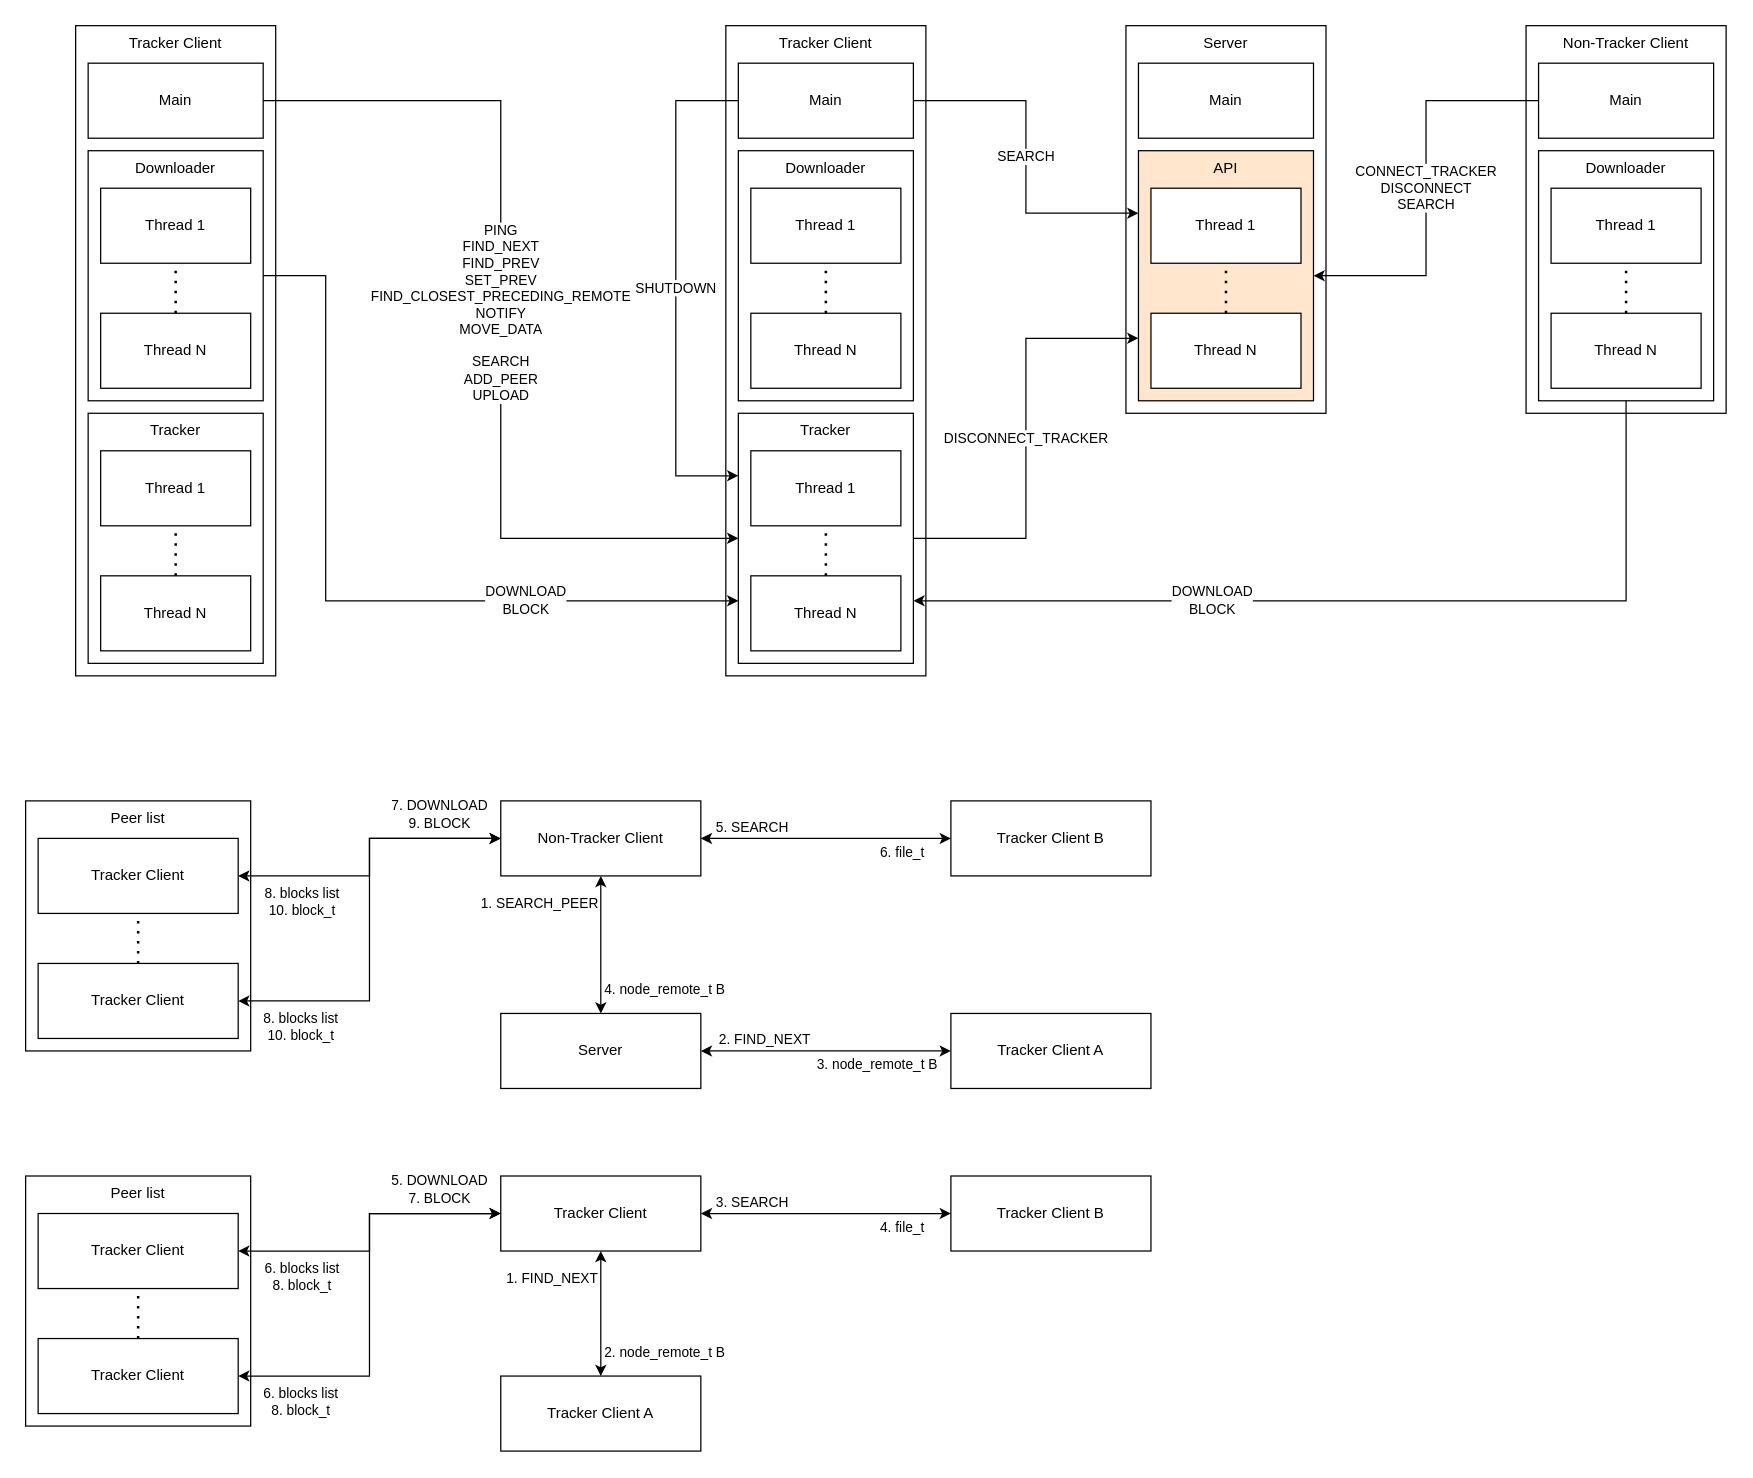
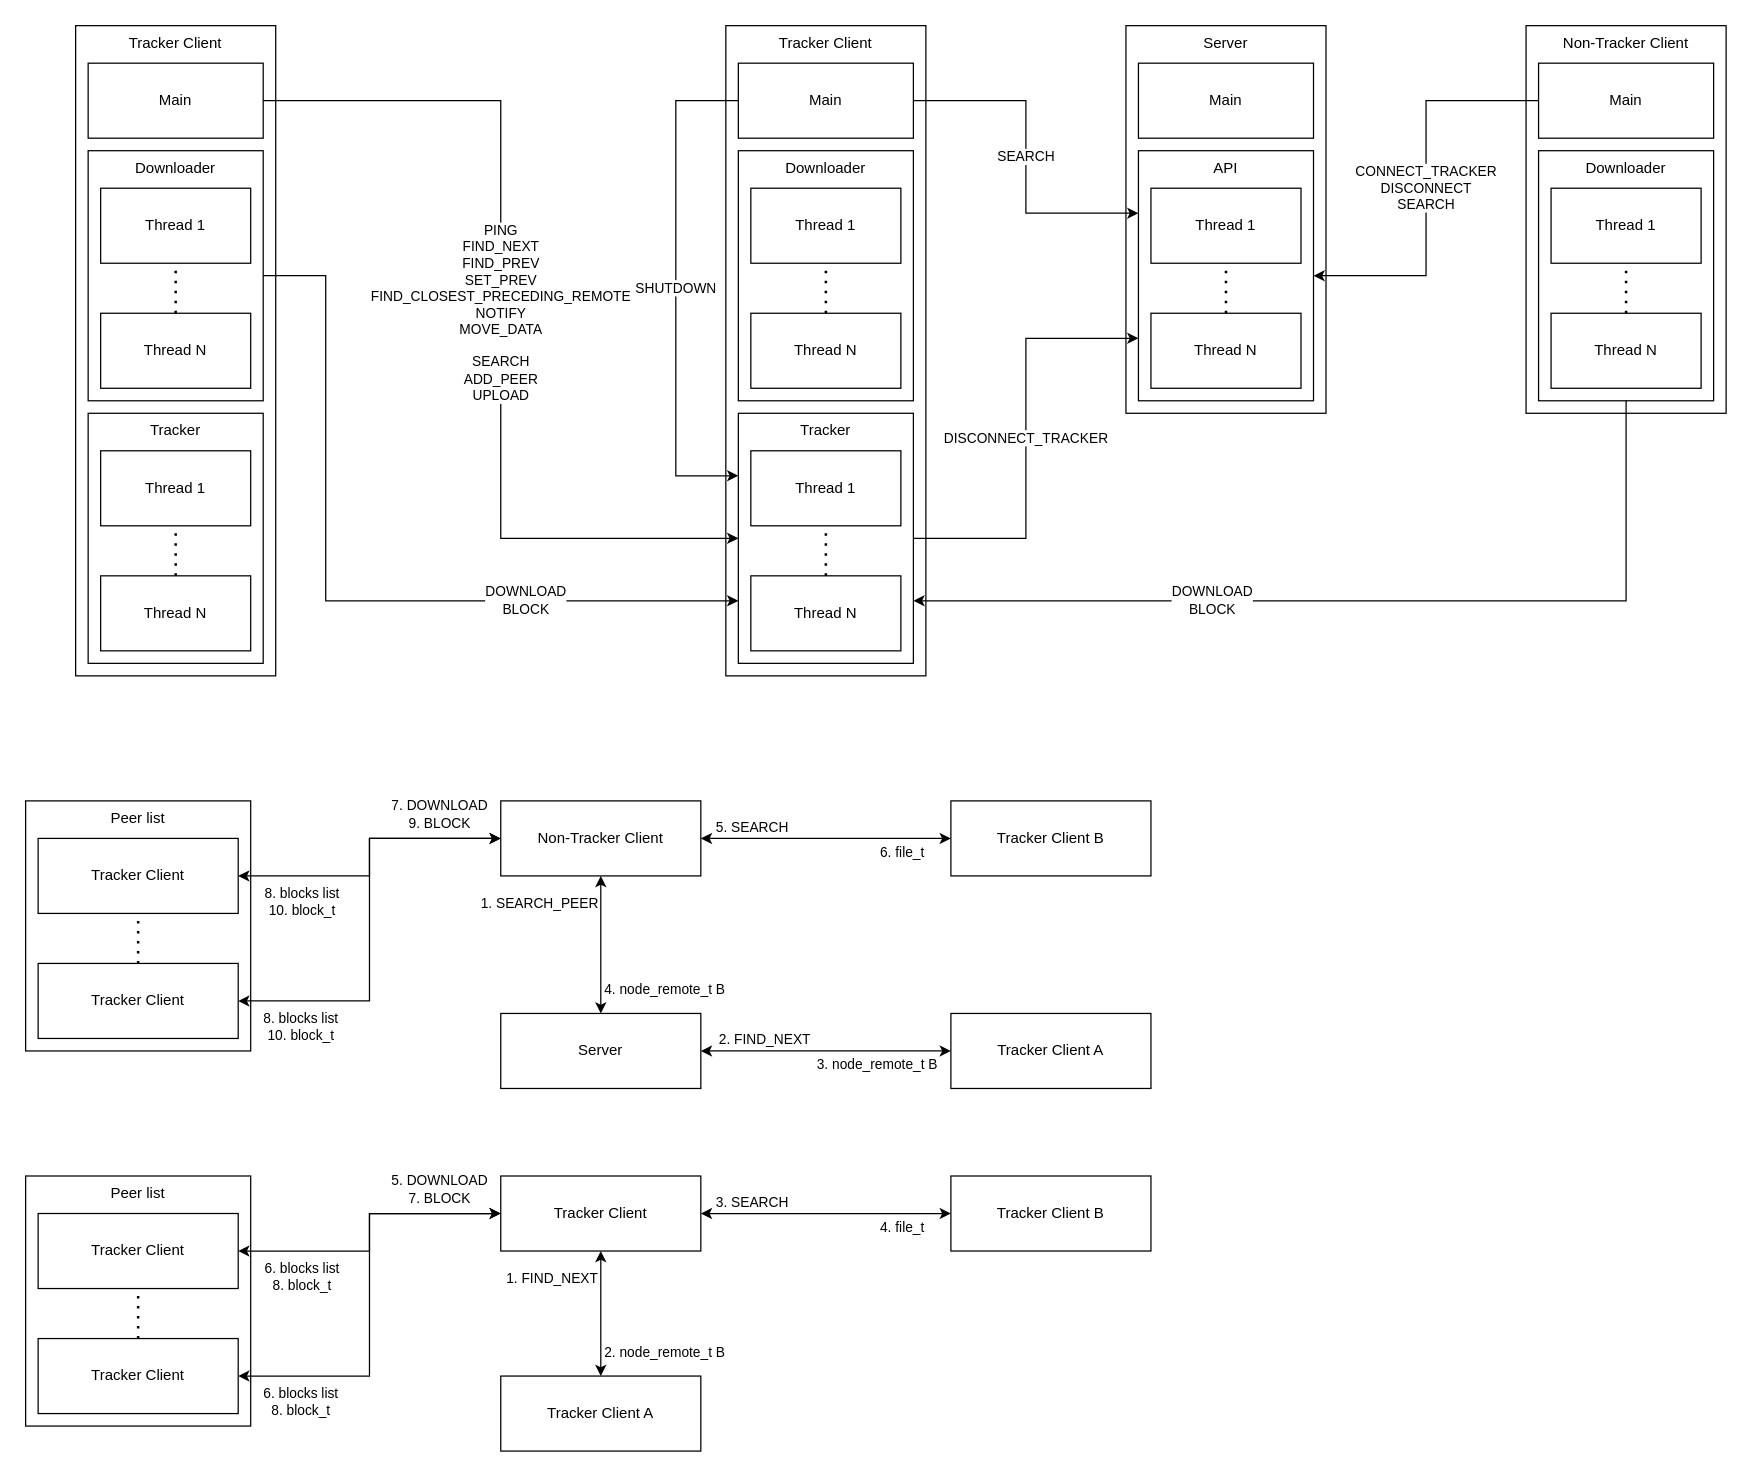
(1226, 276) -> (1226, 276)
